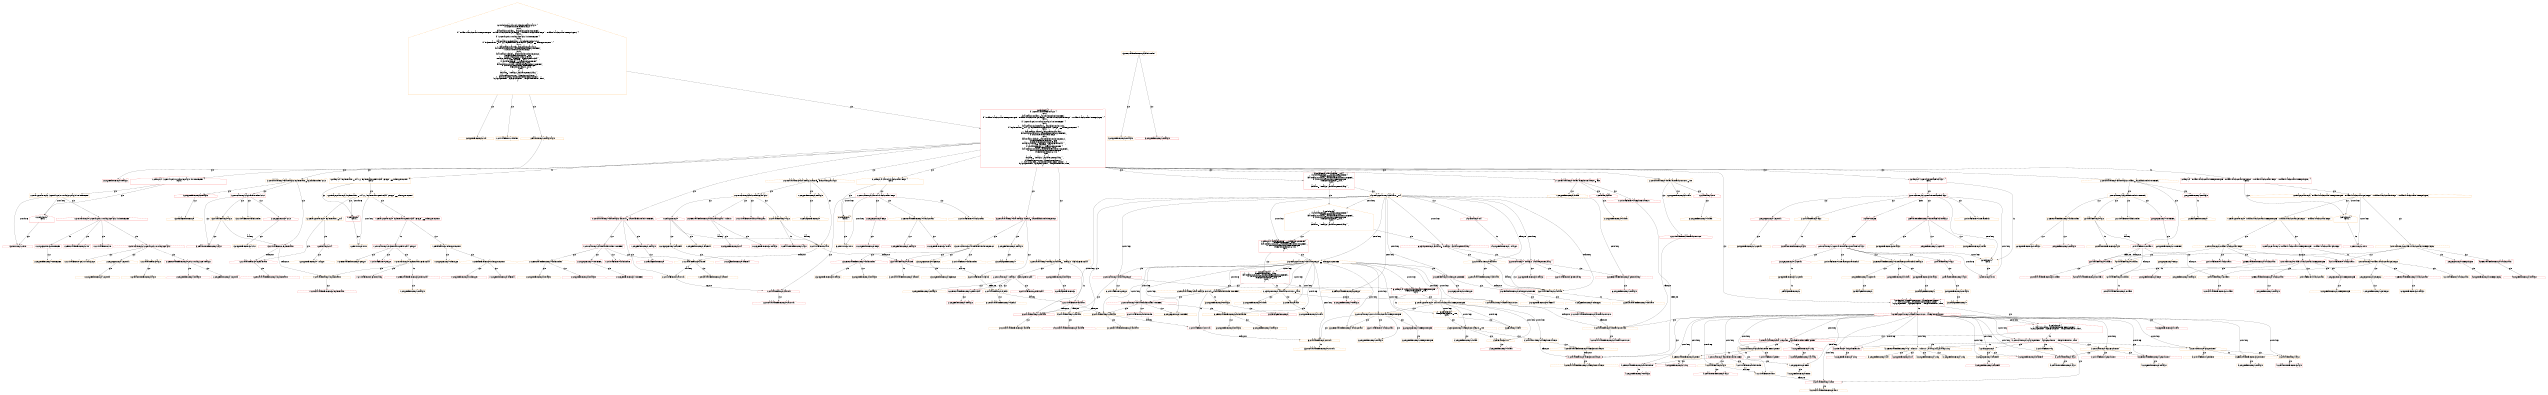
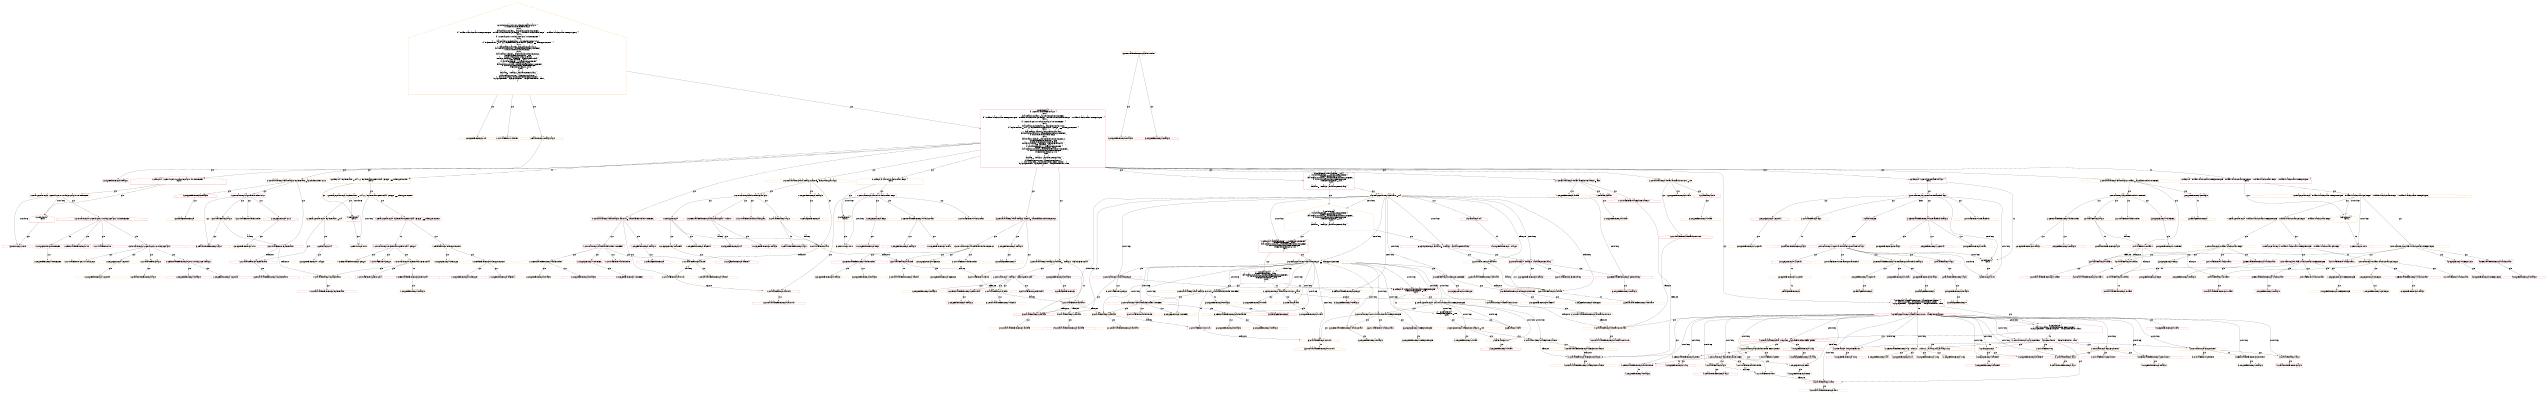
(1928, 219) -> (1928, 219)
none -> (150, 253)
(2284, 255) -> (2199, 253)
(2460, 262) -> (2460, 262)
(369, 277) -> (369, 277)
(1397, 329) -> (1358, 334)
